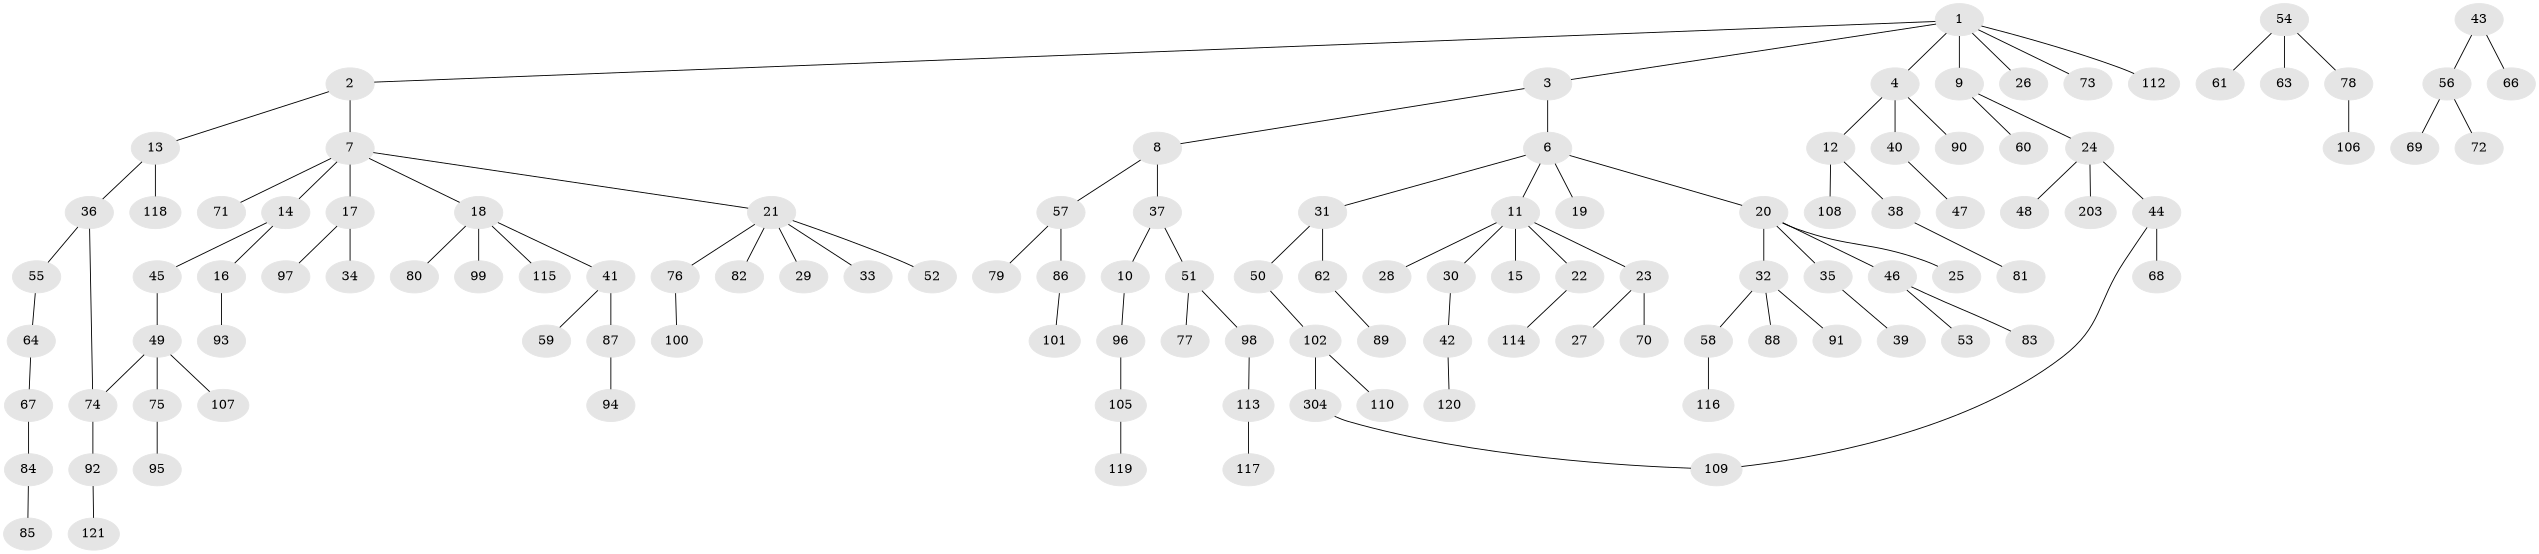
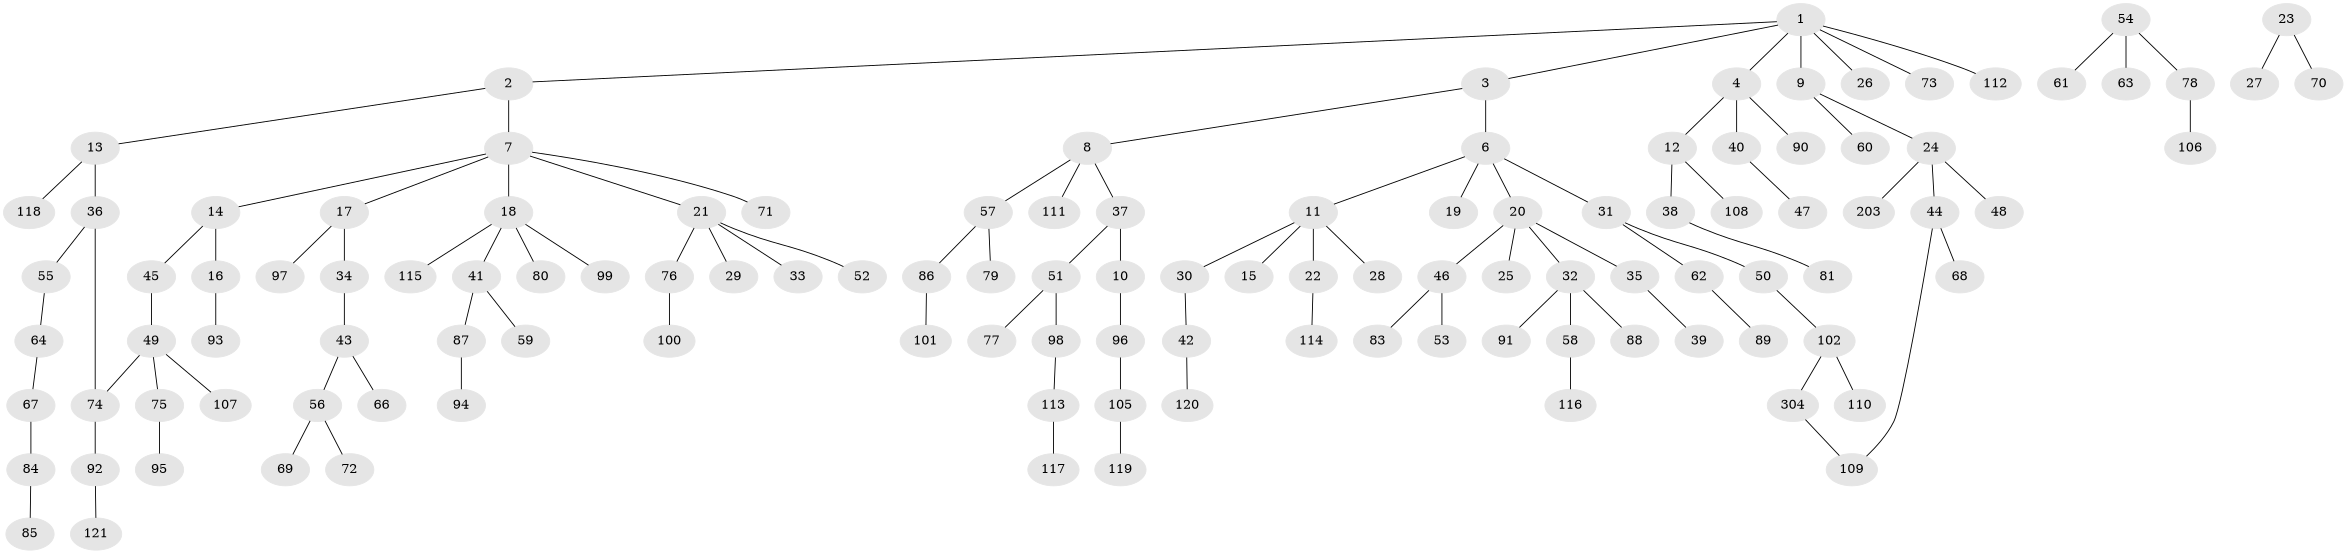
none -> (1054, 213)
(1580, 245) -> none
(739, 277) -> none
none -> (344, 309)
